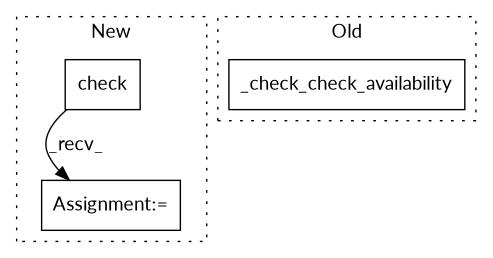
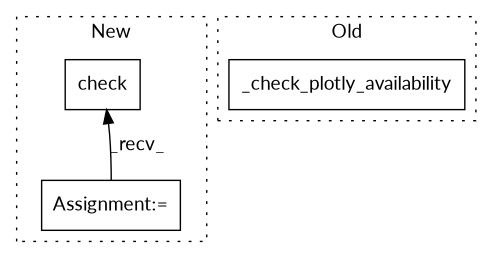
(347, 85) -> (347, 85)
(47, 138) -> (111, 152)
